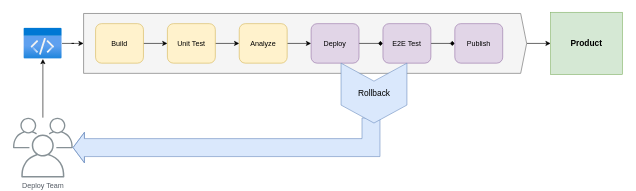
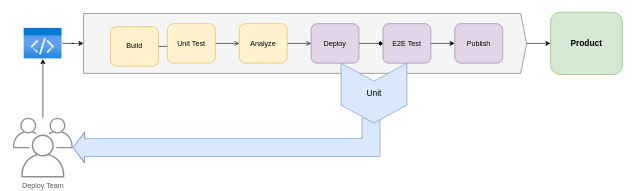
(119, 44) -> (134, 47)
(233, 44) -> (235, 44)
(305, 44) -> (307, 44)
(449, 44) -> (449, 44)
(587, 44) -> (587, 44)
(374, 93) -> (374, 93)
